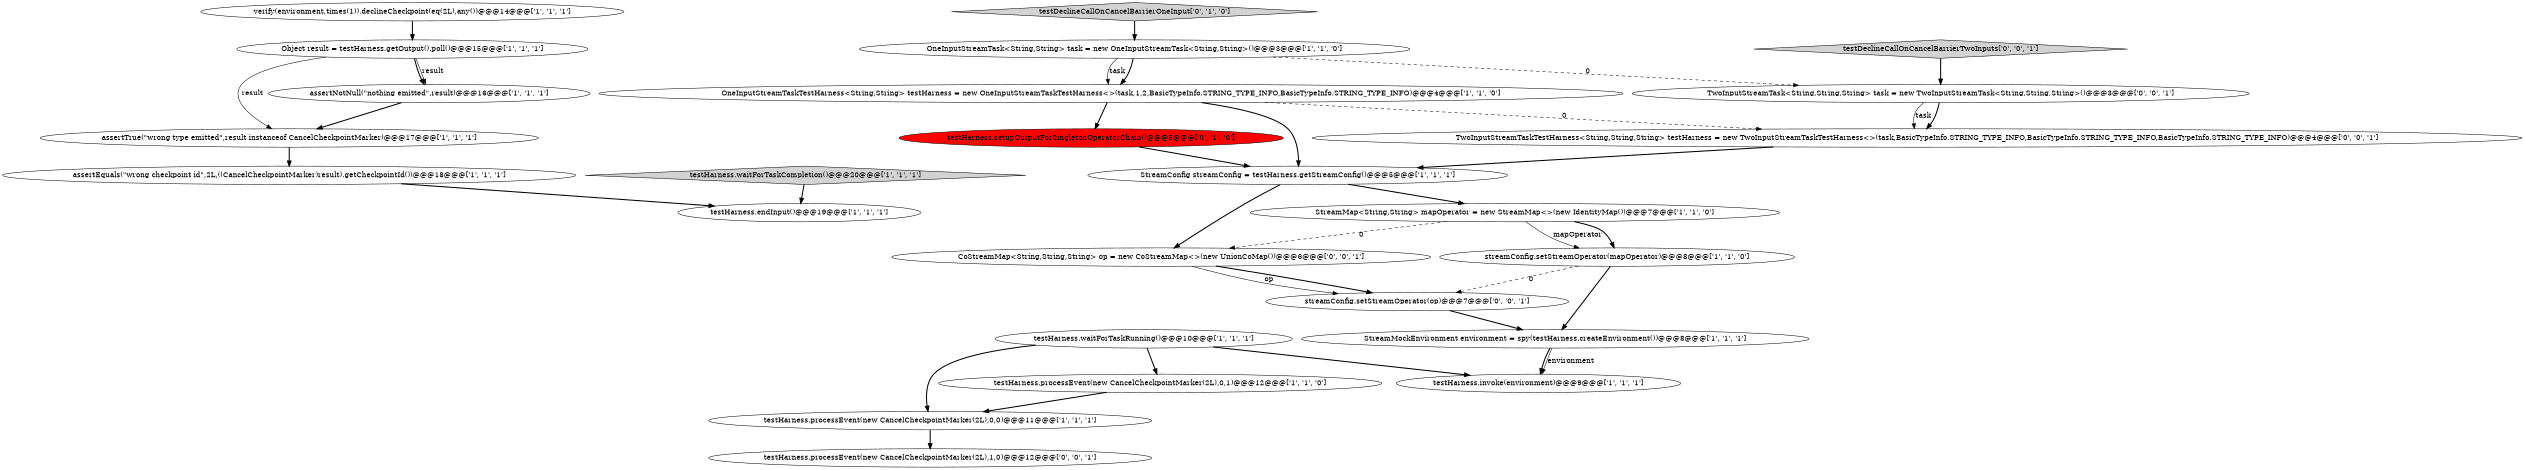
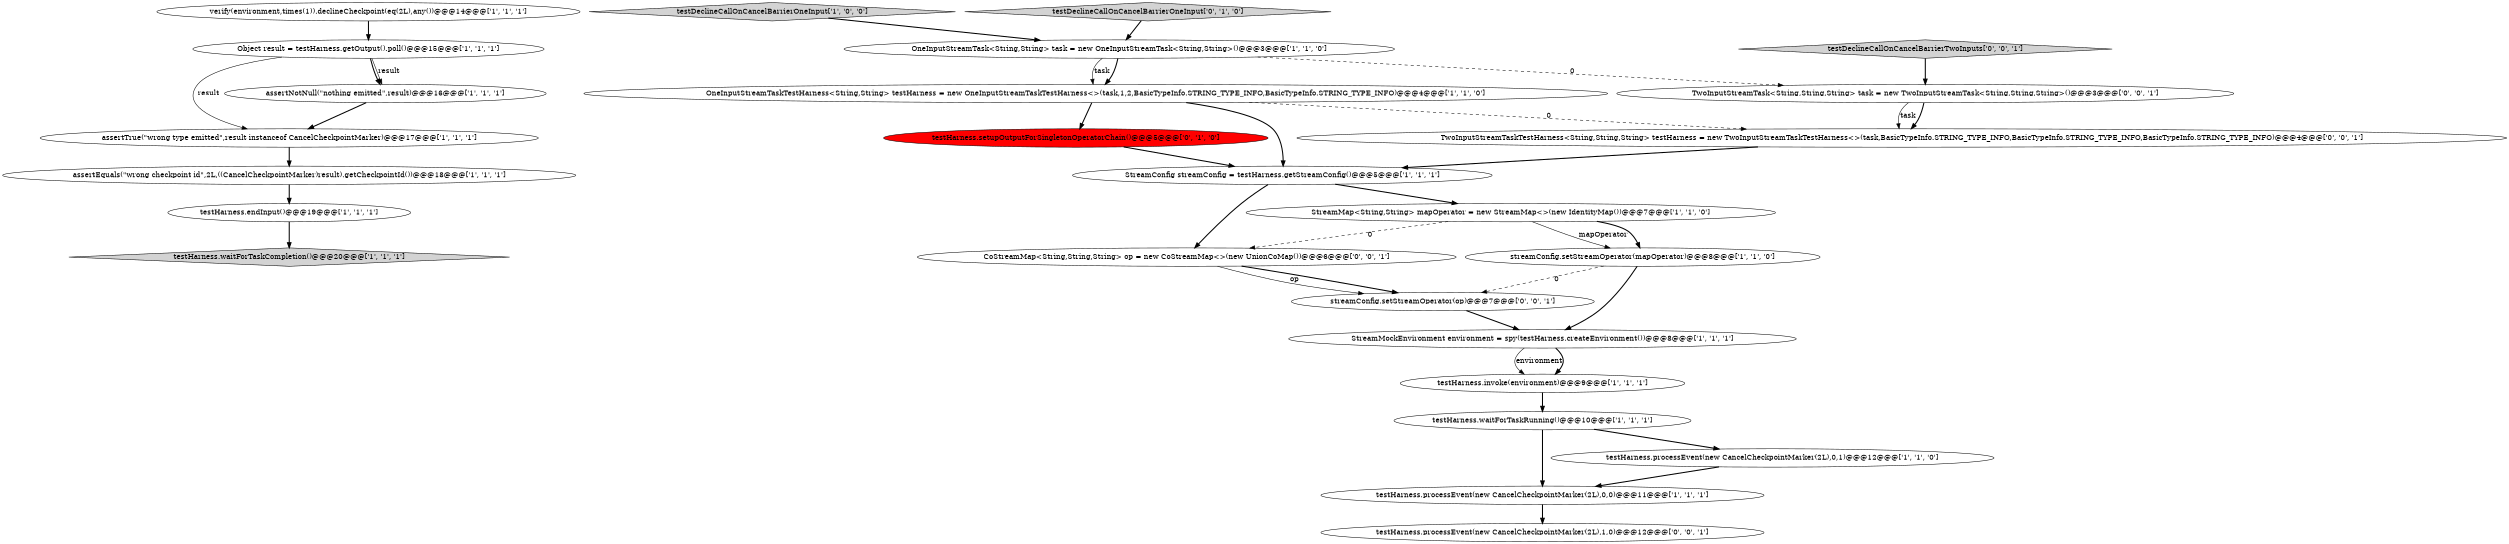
none -> (772, 12)
(803, 191) -> (289, 232)
(1339, 361) -> (1542, 399)
